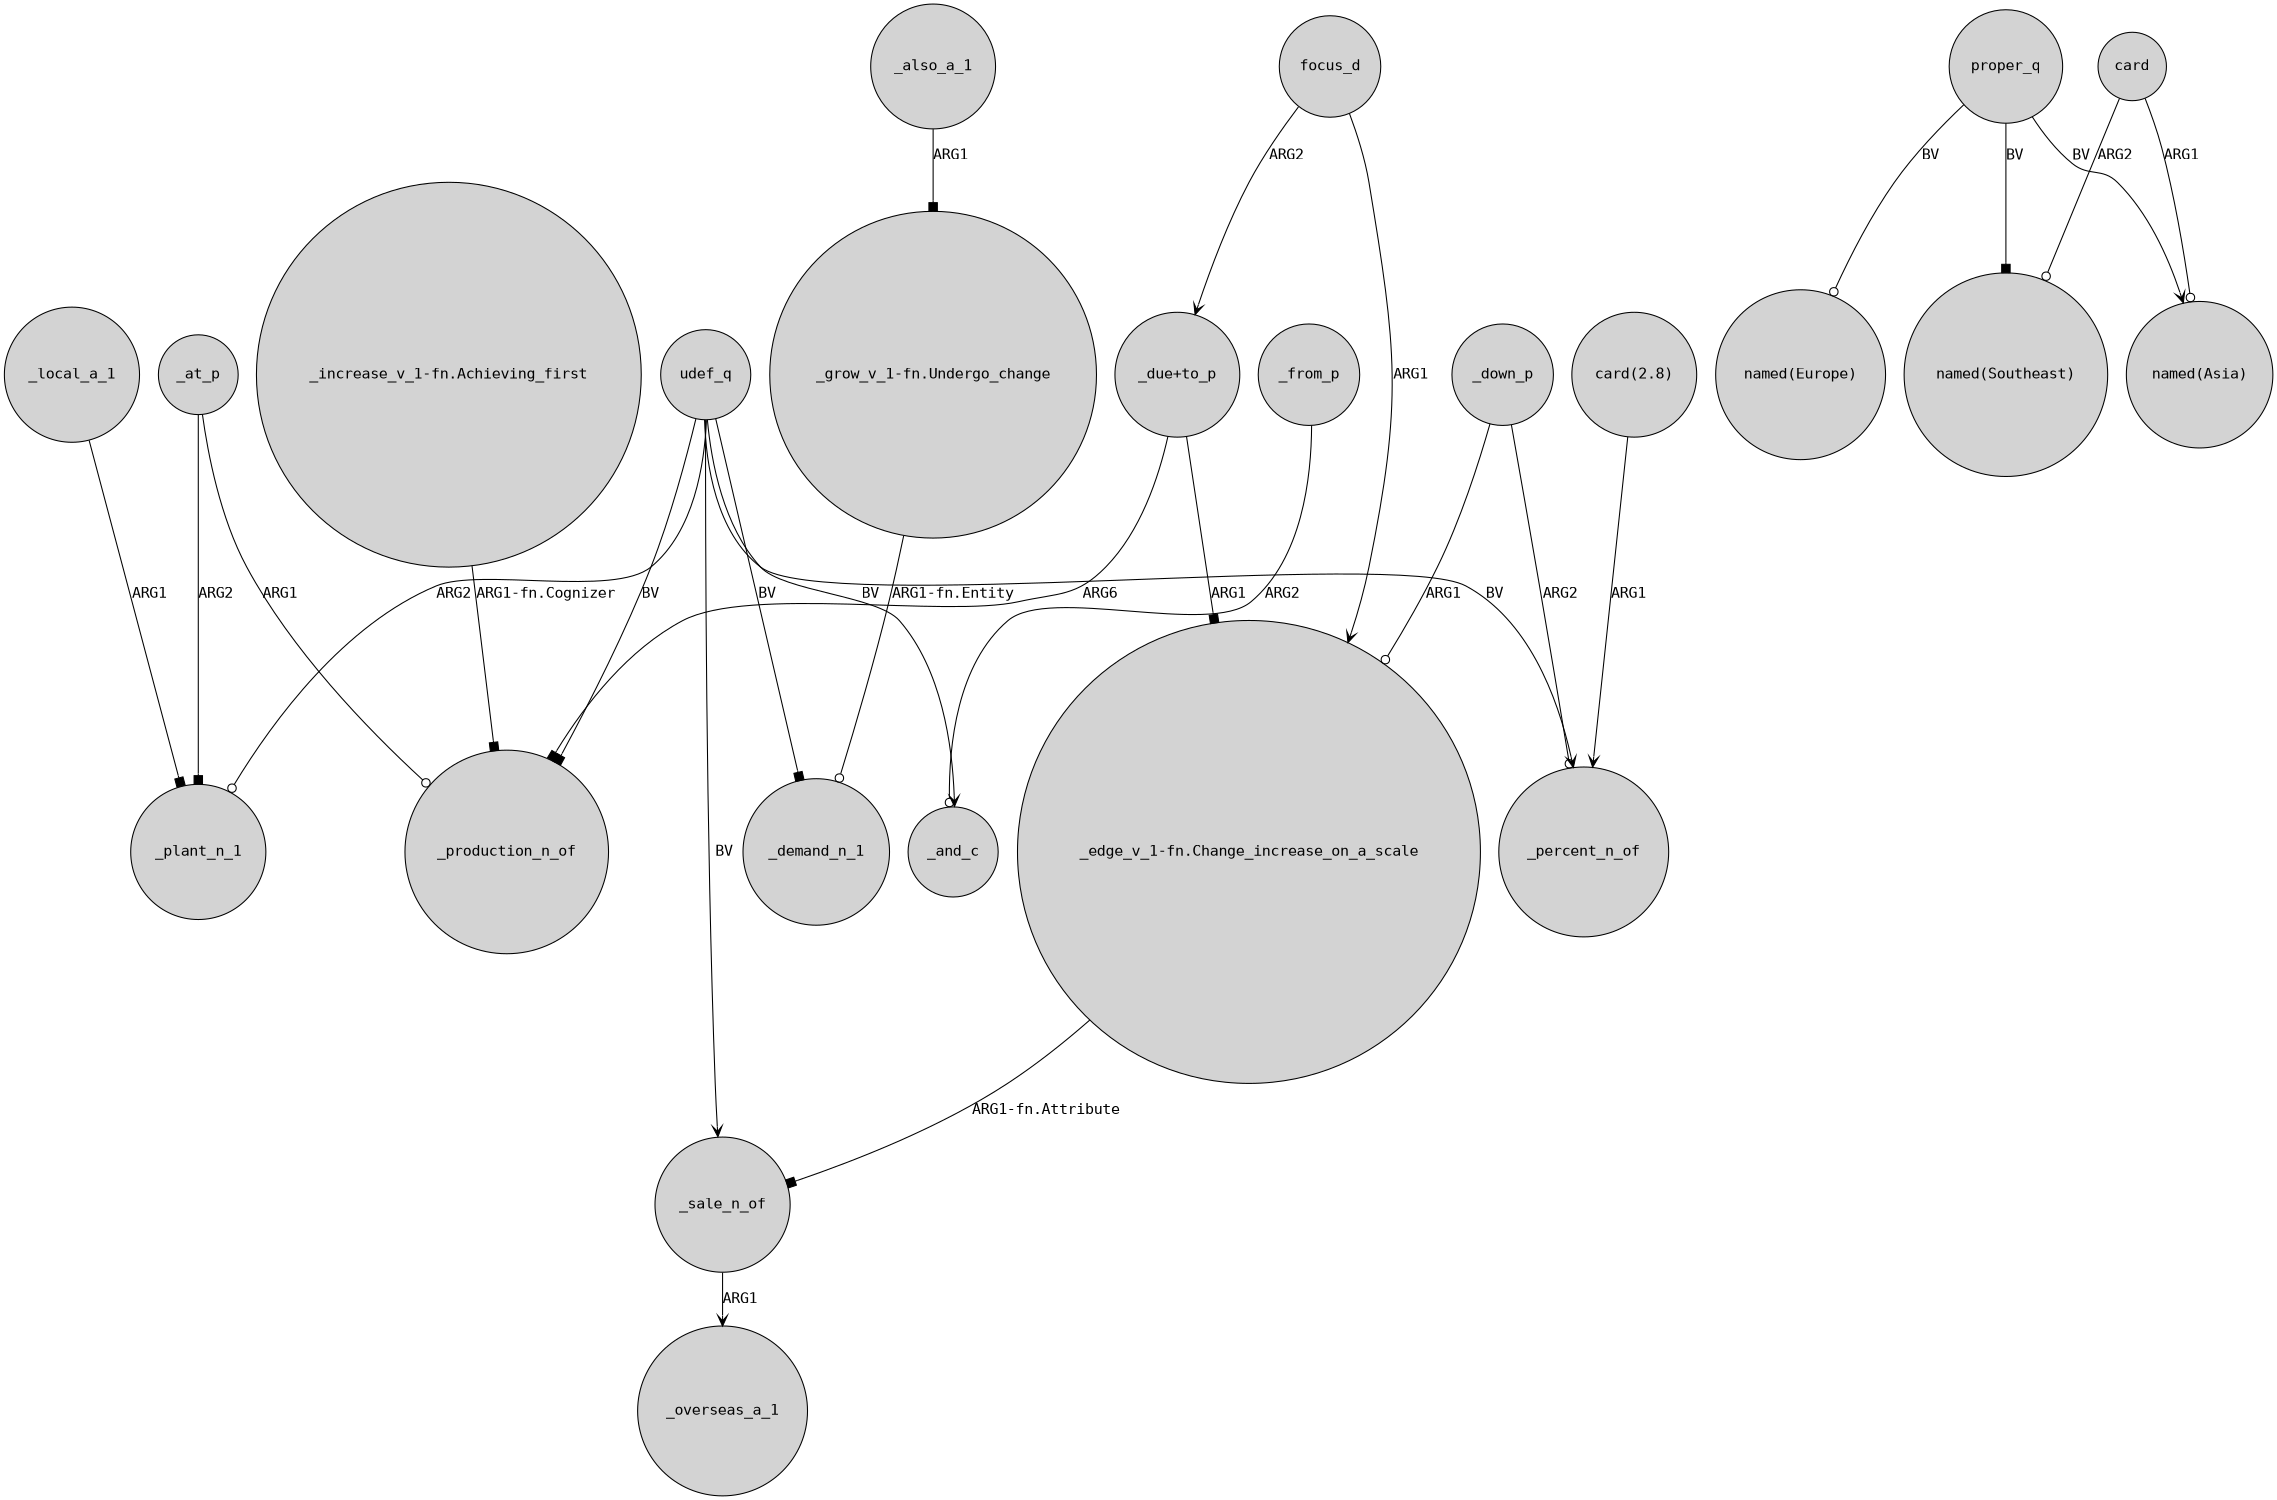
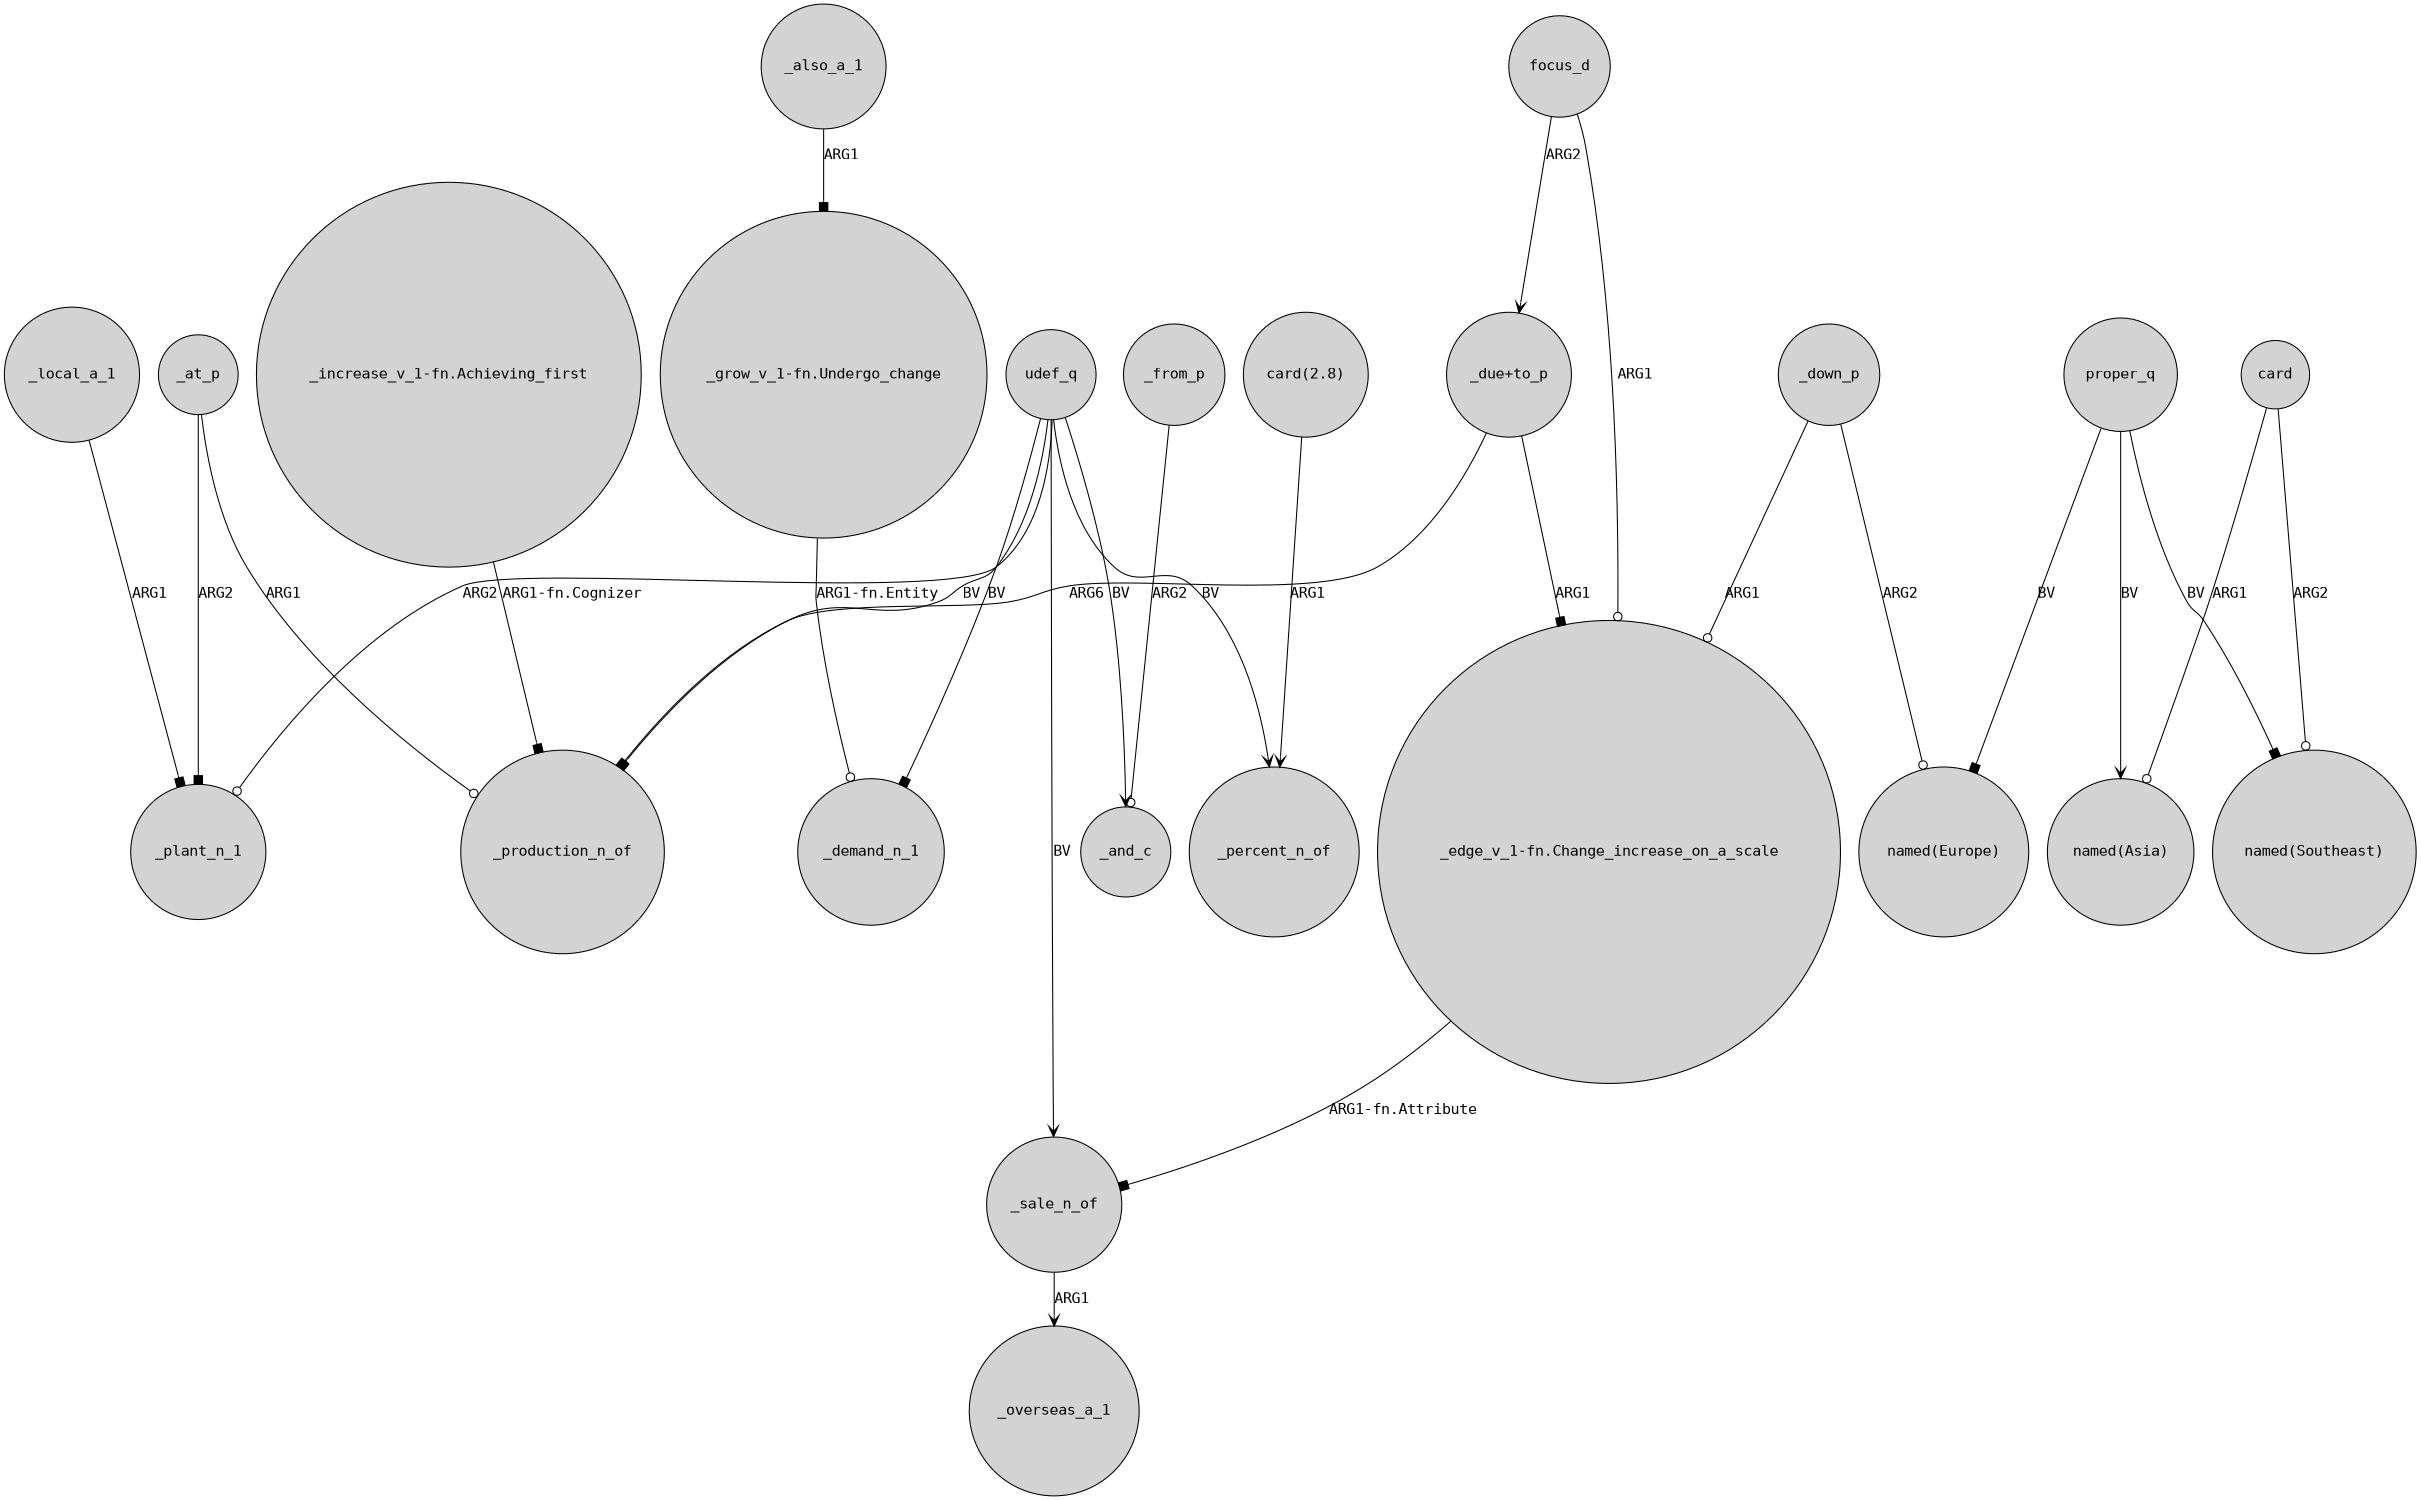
(1890, 189) -> (2039, 595)
(1392, 373) -> (1611, 362)
(1541, 592) -> (1881, 593)
